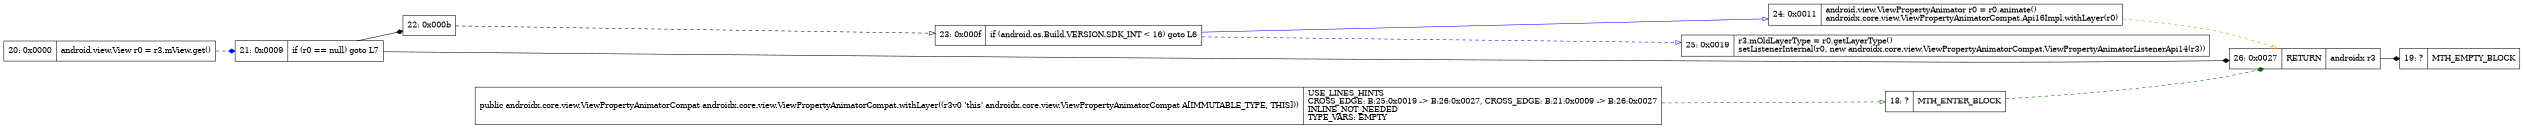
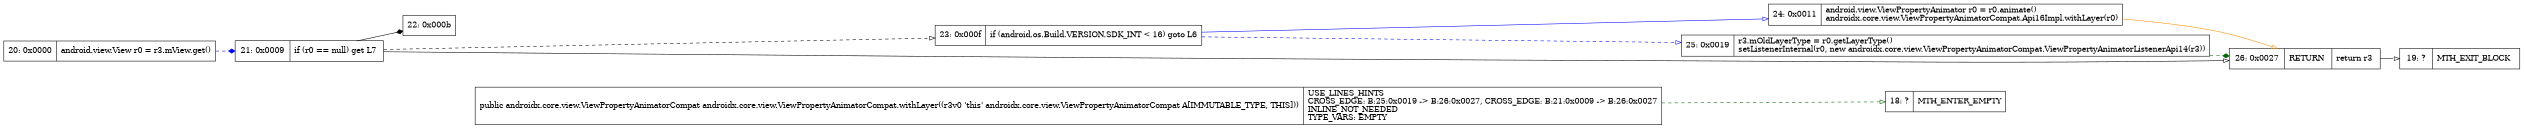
(2198, 28) -> (2198, 28)
(693, 30) -> (657, 44)
(336, 51) -> (335, 51)
(2353, 58) -> (2354, 58)
(2474, 58) -> (2474, 58)
(1303, 59) -> (1303, 59)
(2387, 59) -> (2387, 59)
(2132, 89) -> (2216, 55)
(1959, 101) -> (1959, 101)
